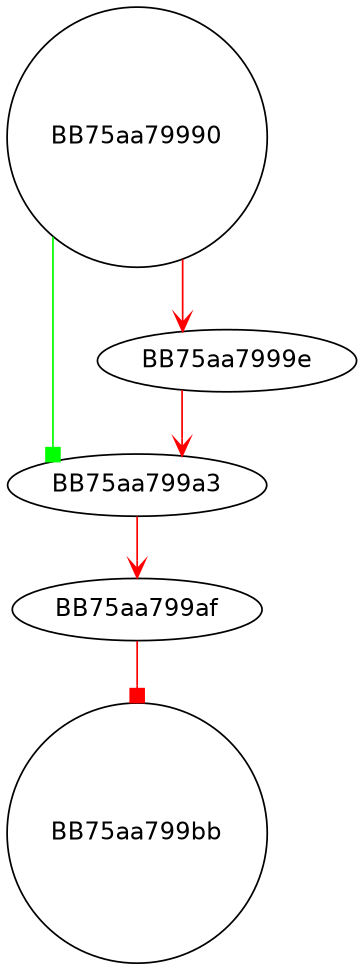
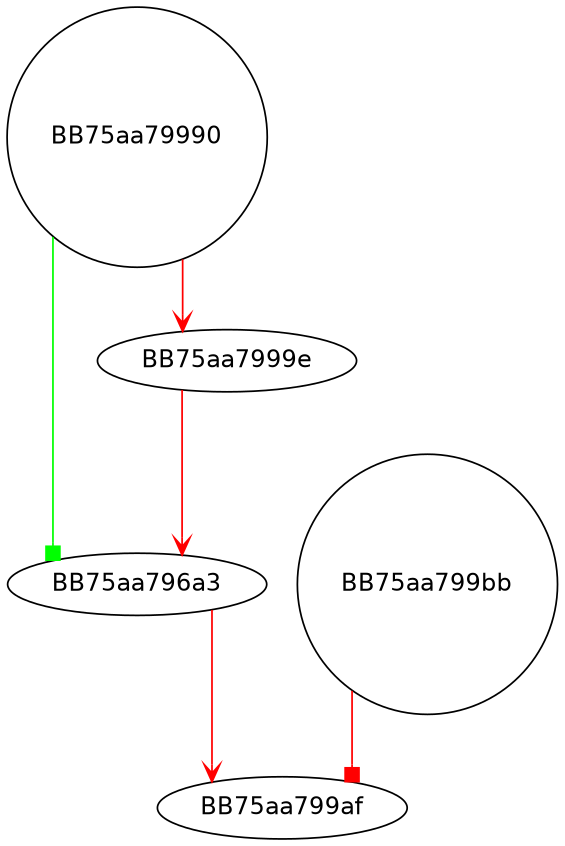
(137, 485) -> (137, 584)
(137, 663) -> (352, 728)
